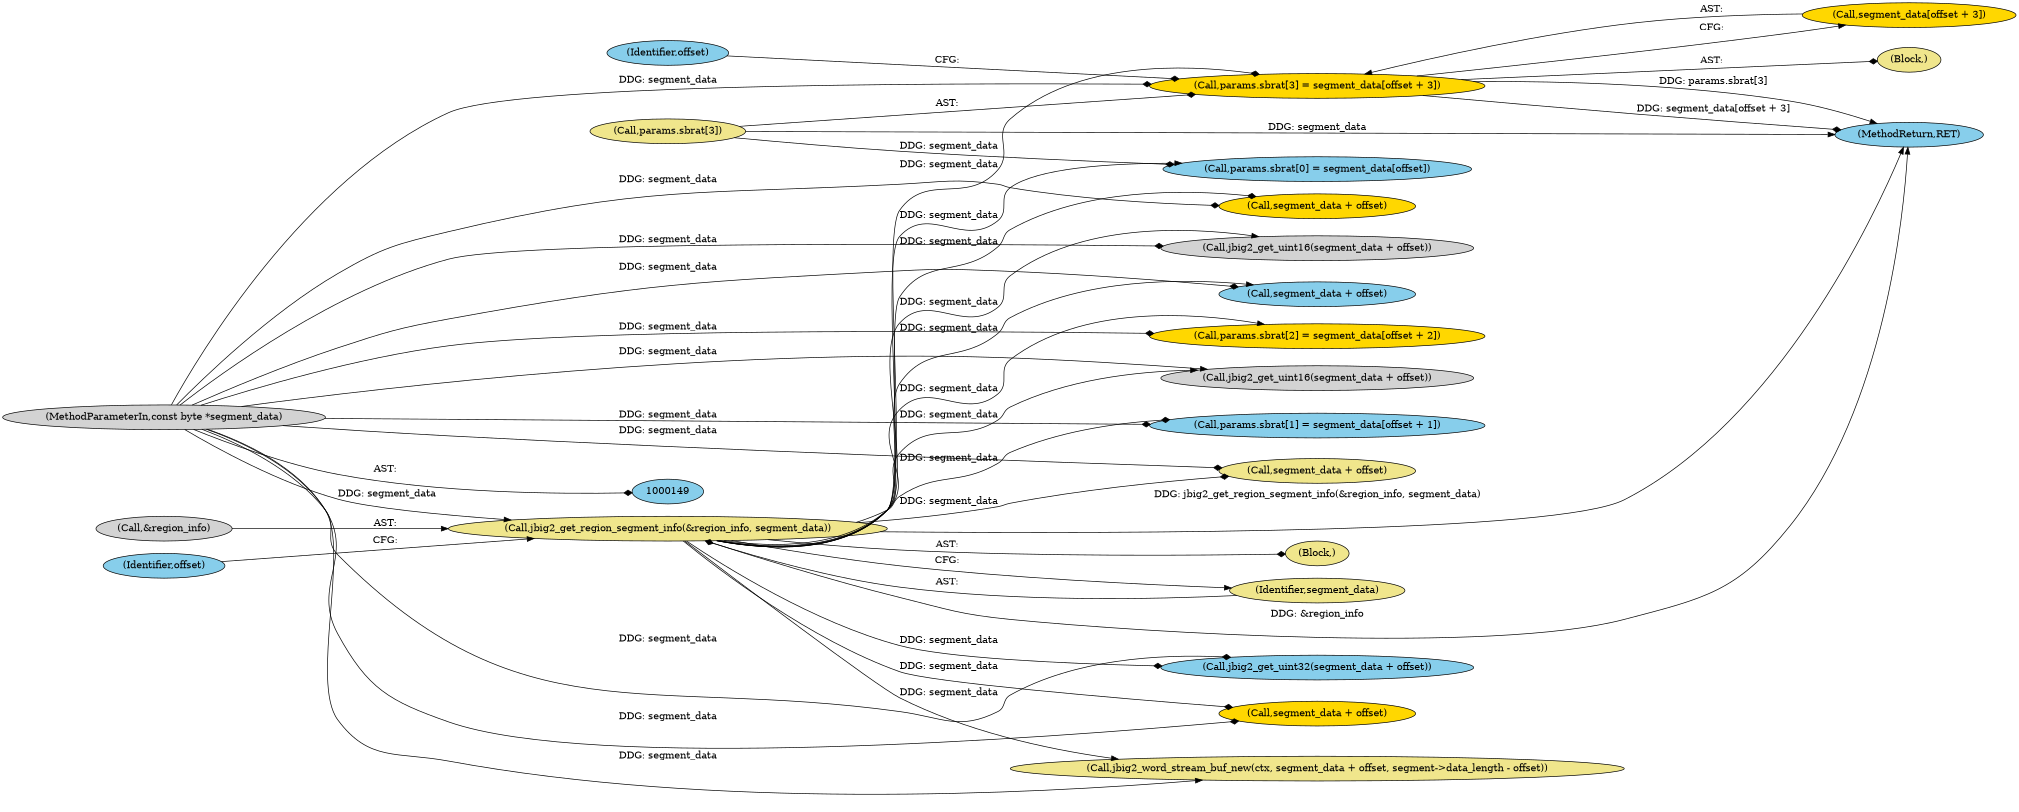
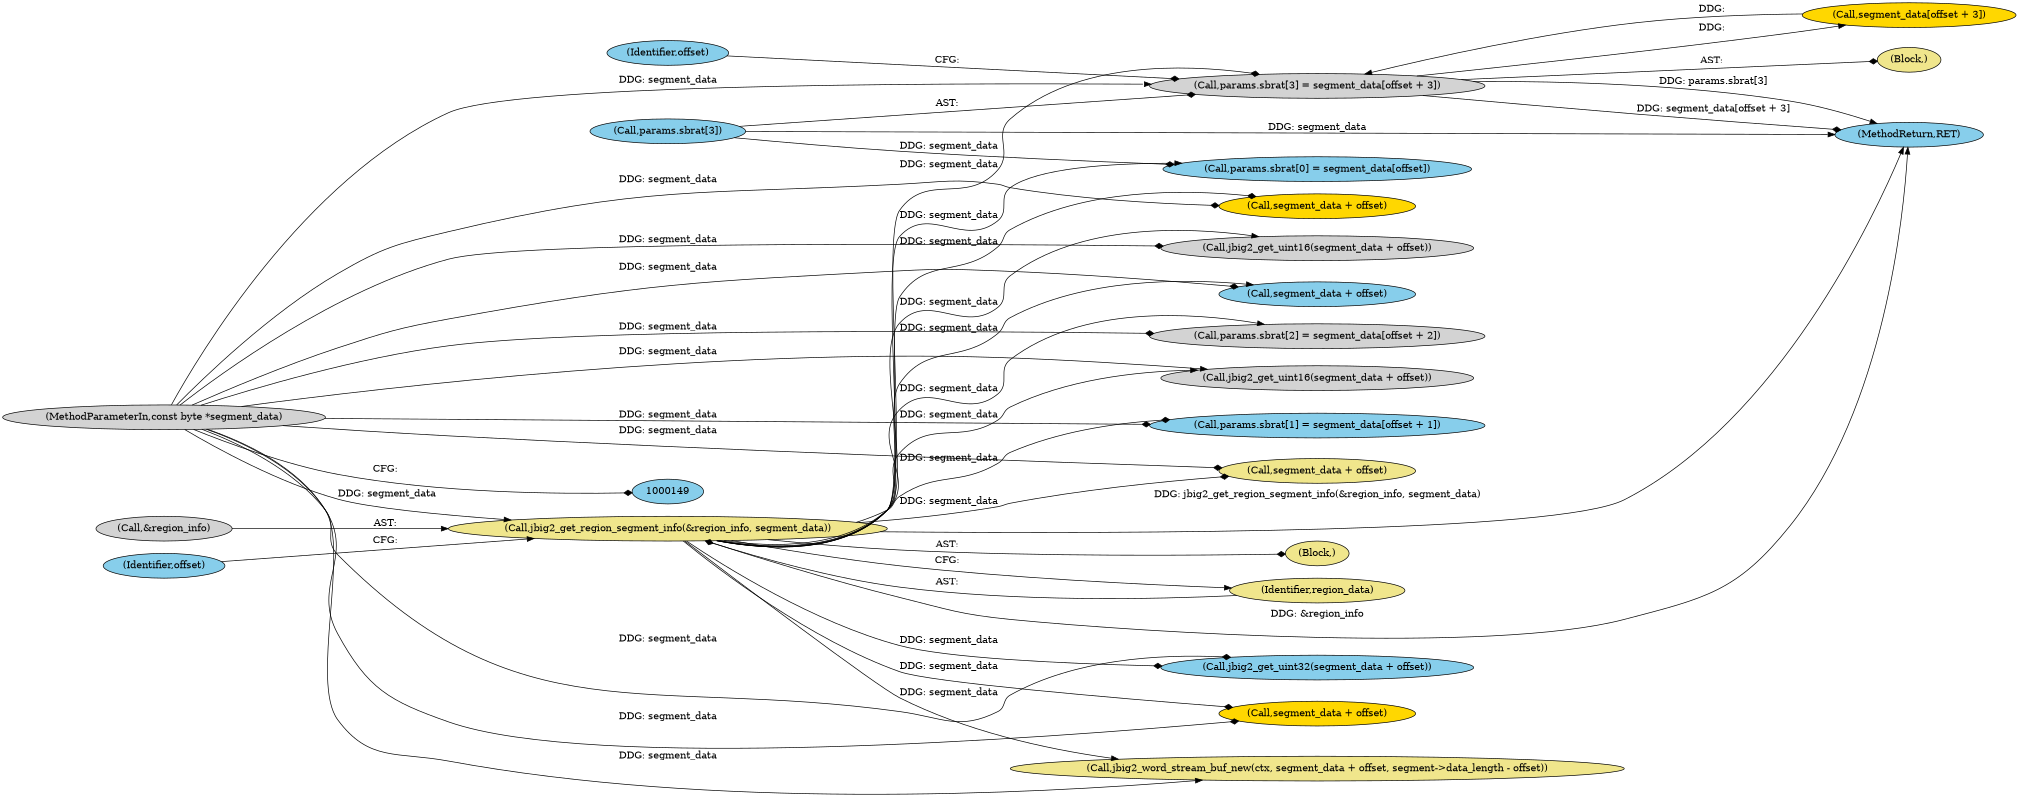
(1713, 9) -> (1713, 9)
(1713, 28) -> (1713, 28)
(1317, 86) -> (1317, 86)
(591, 94) -> (591, 94)
(668, 131) -> (668, 131)
(1317, 336) -> (1317, 336)
(387, 469) -> (387, 469)
(1317, 591) -> (1317, 591)
